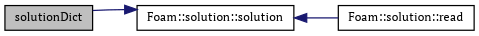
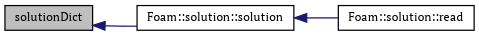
(109, 10) -> (121, 26)
